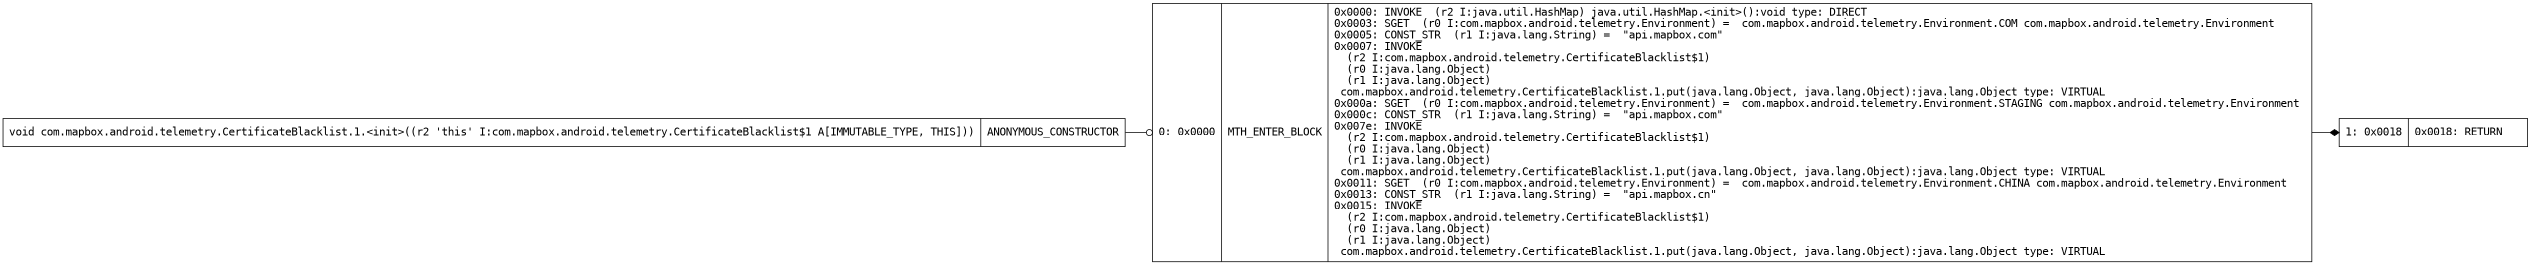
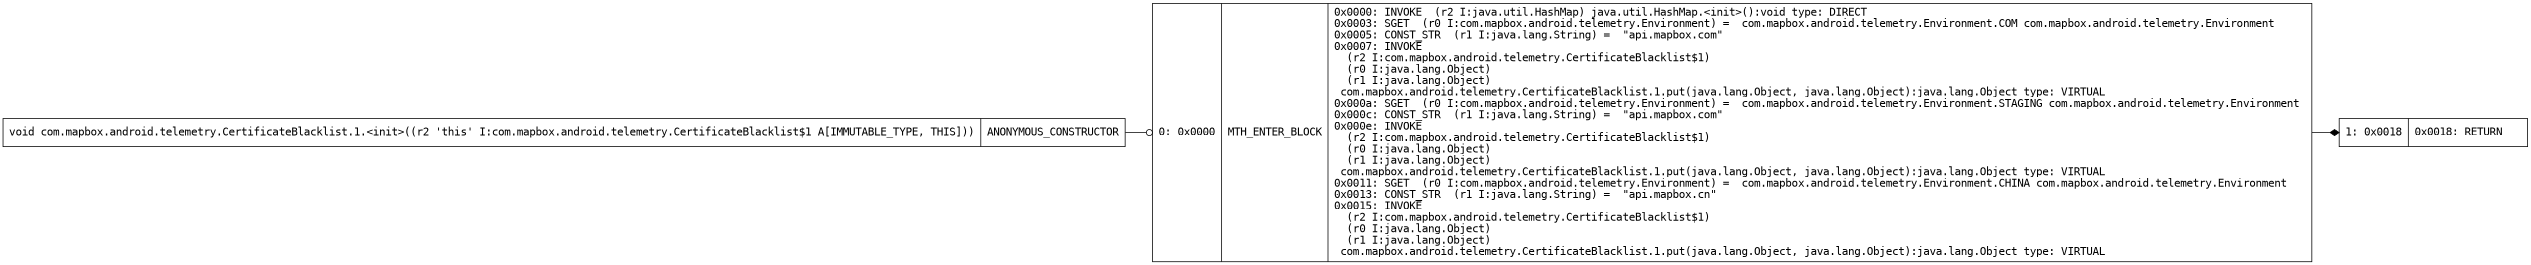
(1385, 126) -> (1385, 126)
